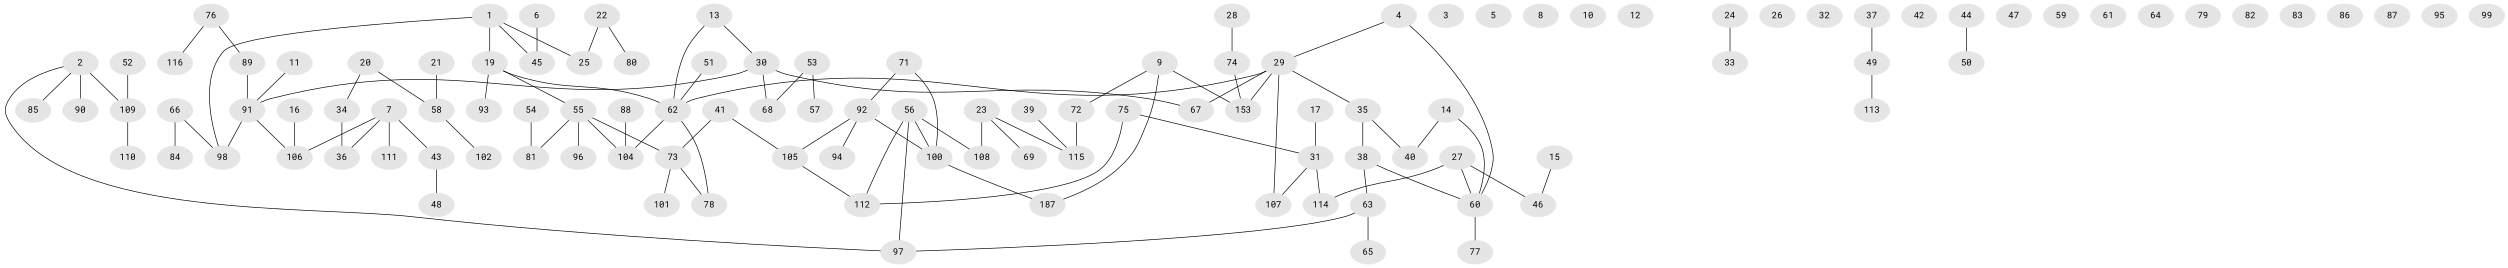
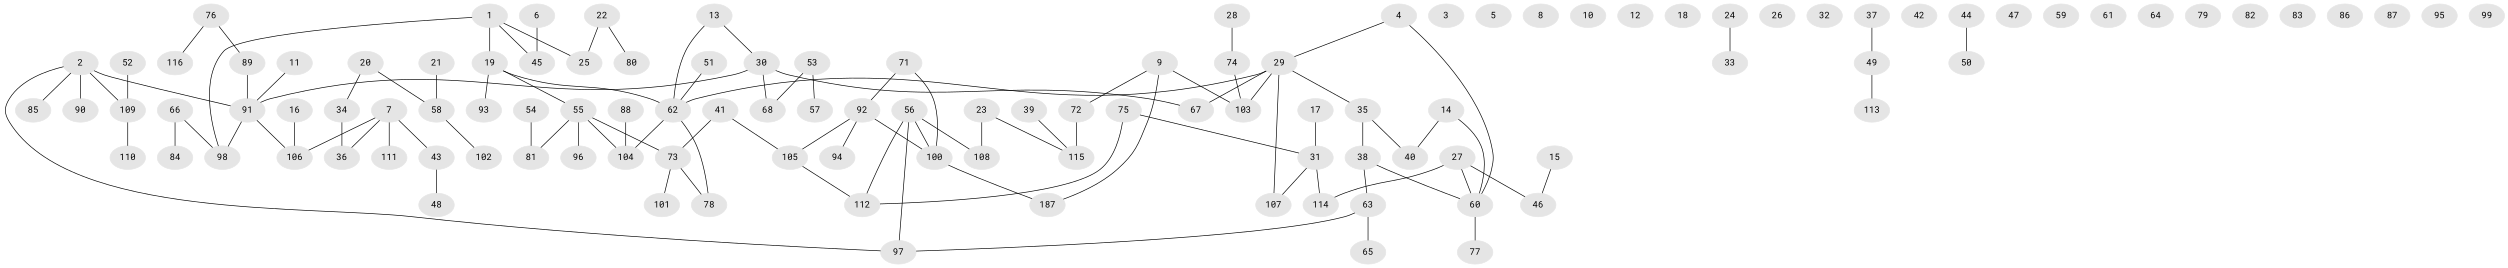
none -> (1683, 16)
none -> (162, 90)
(1243, 110) -> (1243, 110)
(1029, 158) -> none
